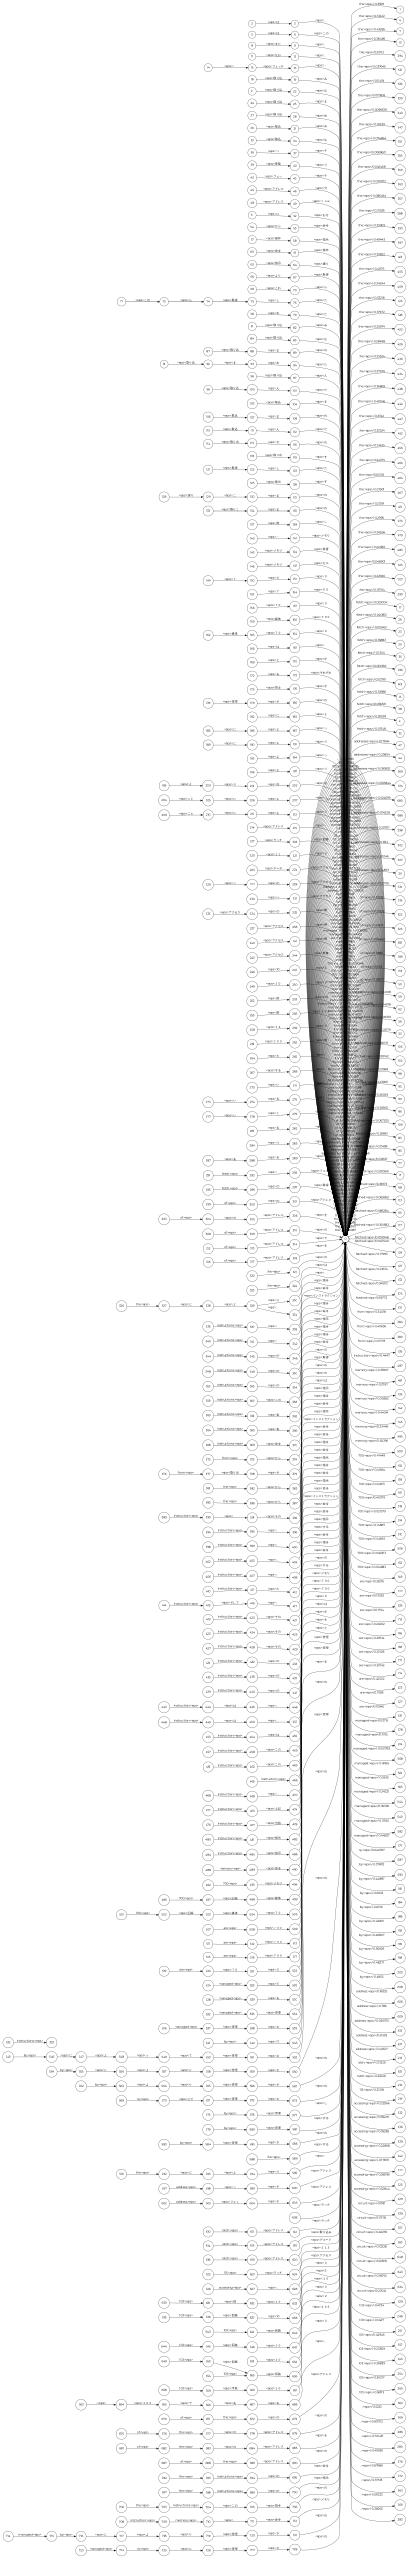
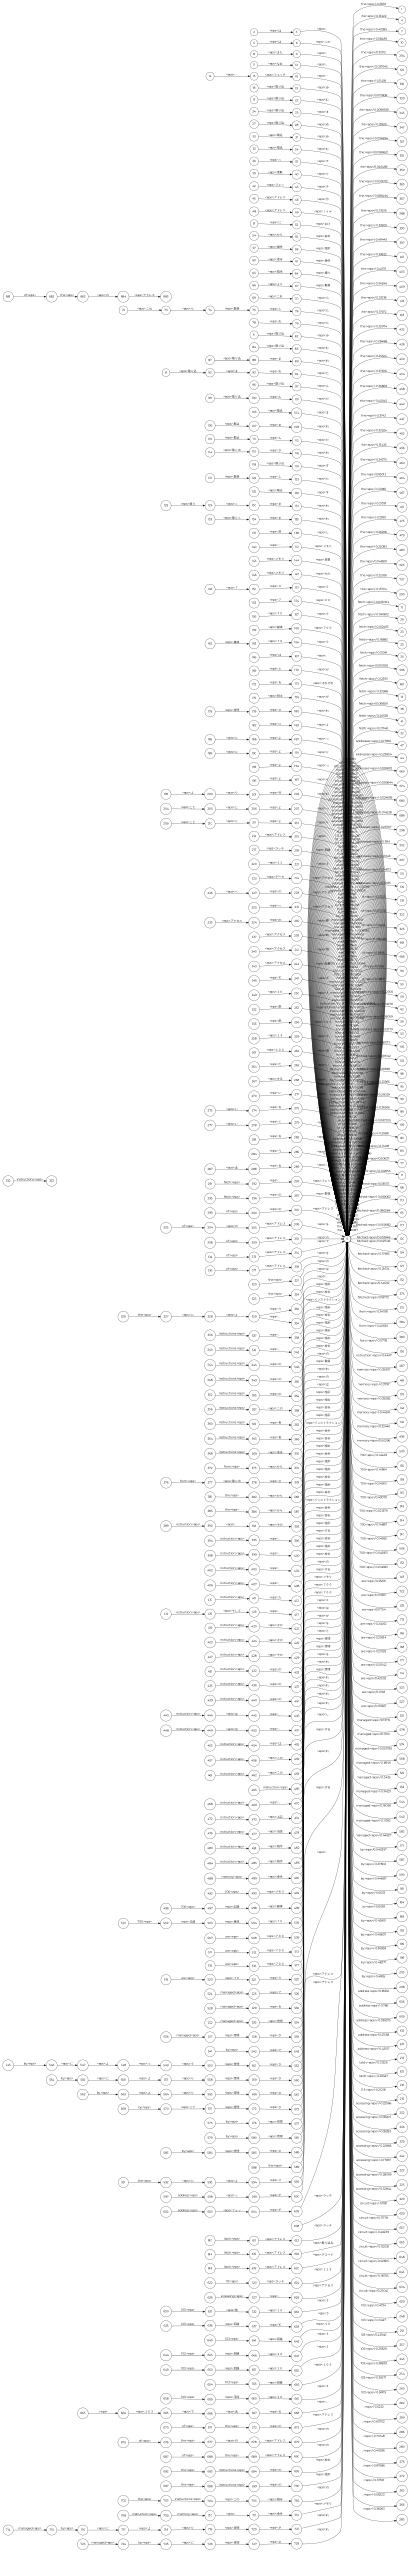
(344, 1862) -> none
(230, 2367) -> (231, 2370)
